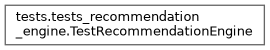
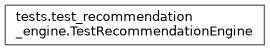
(135, 25) -> (135, 25)
